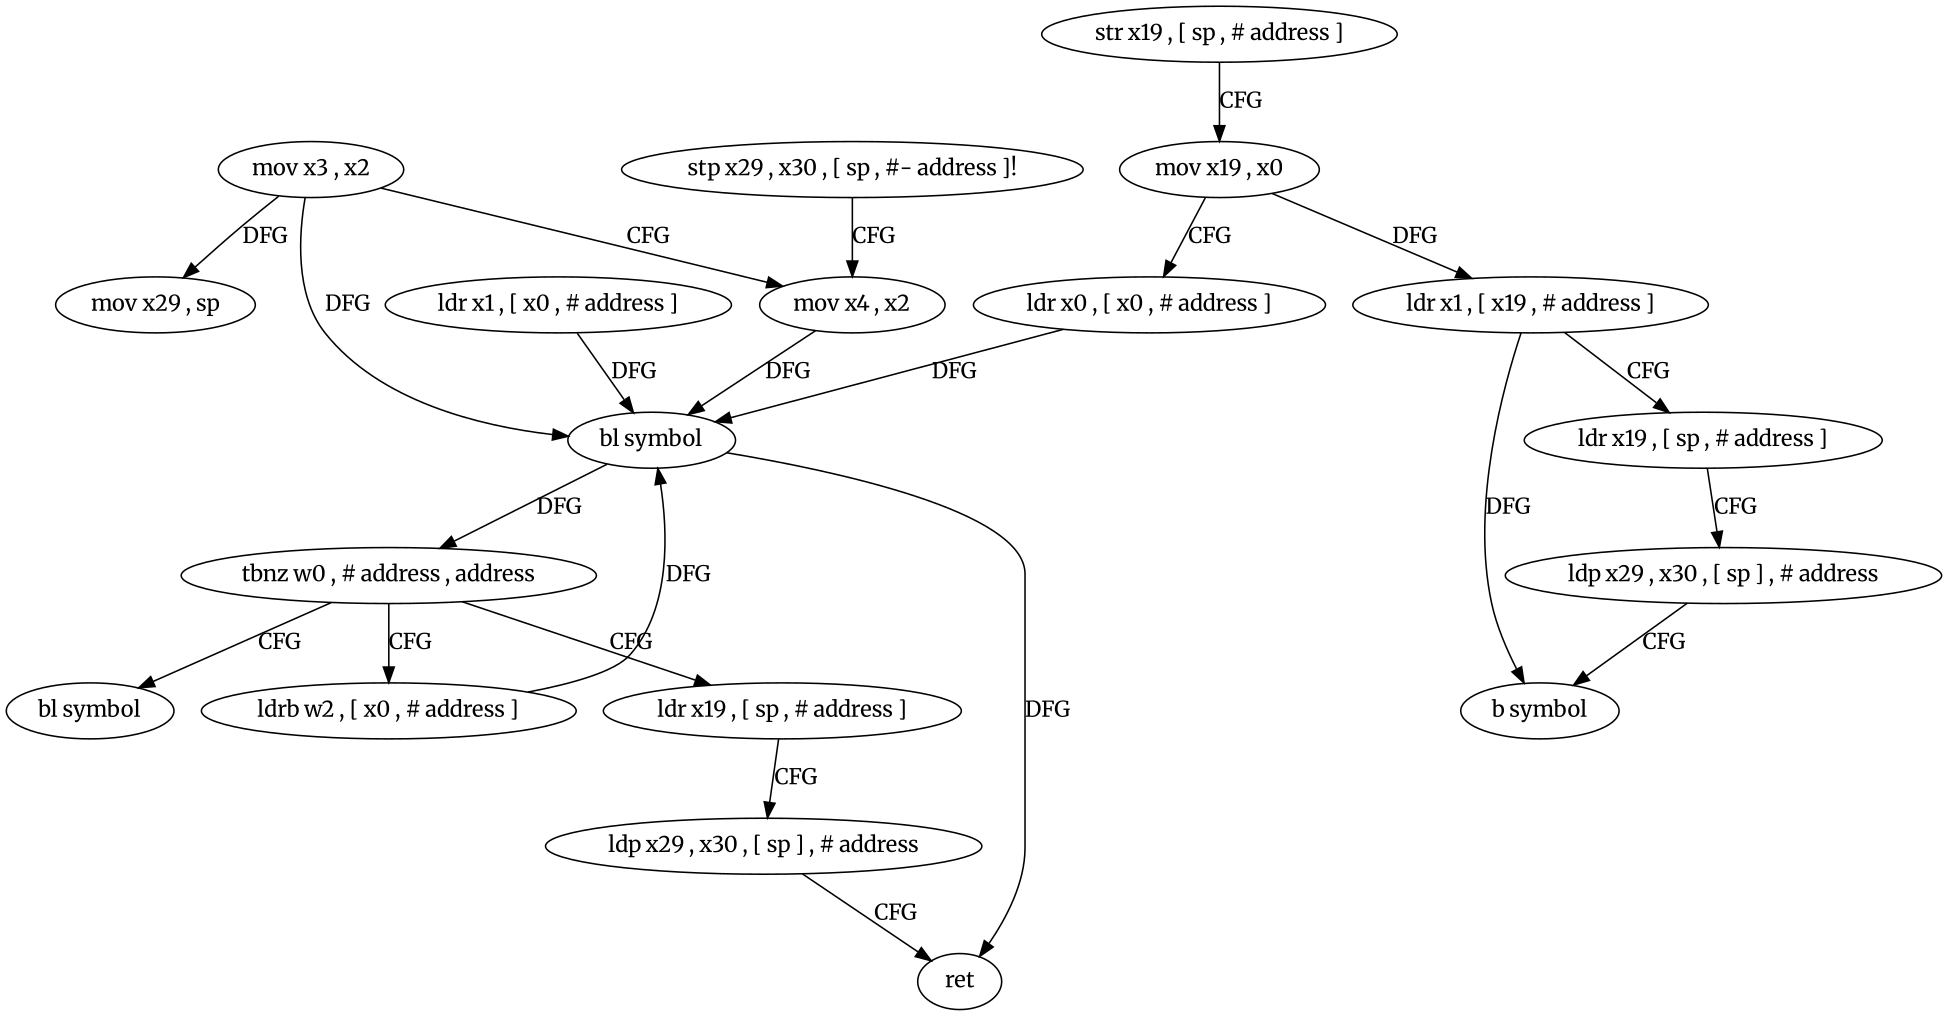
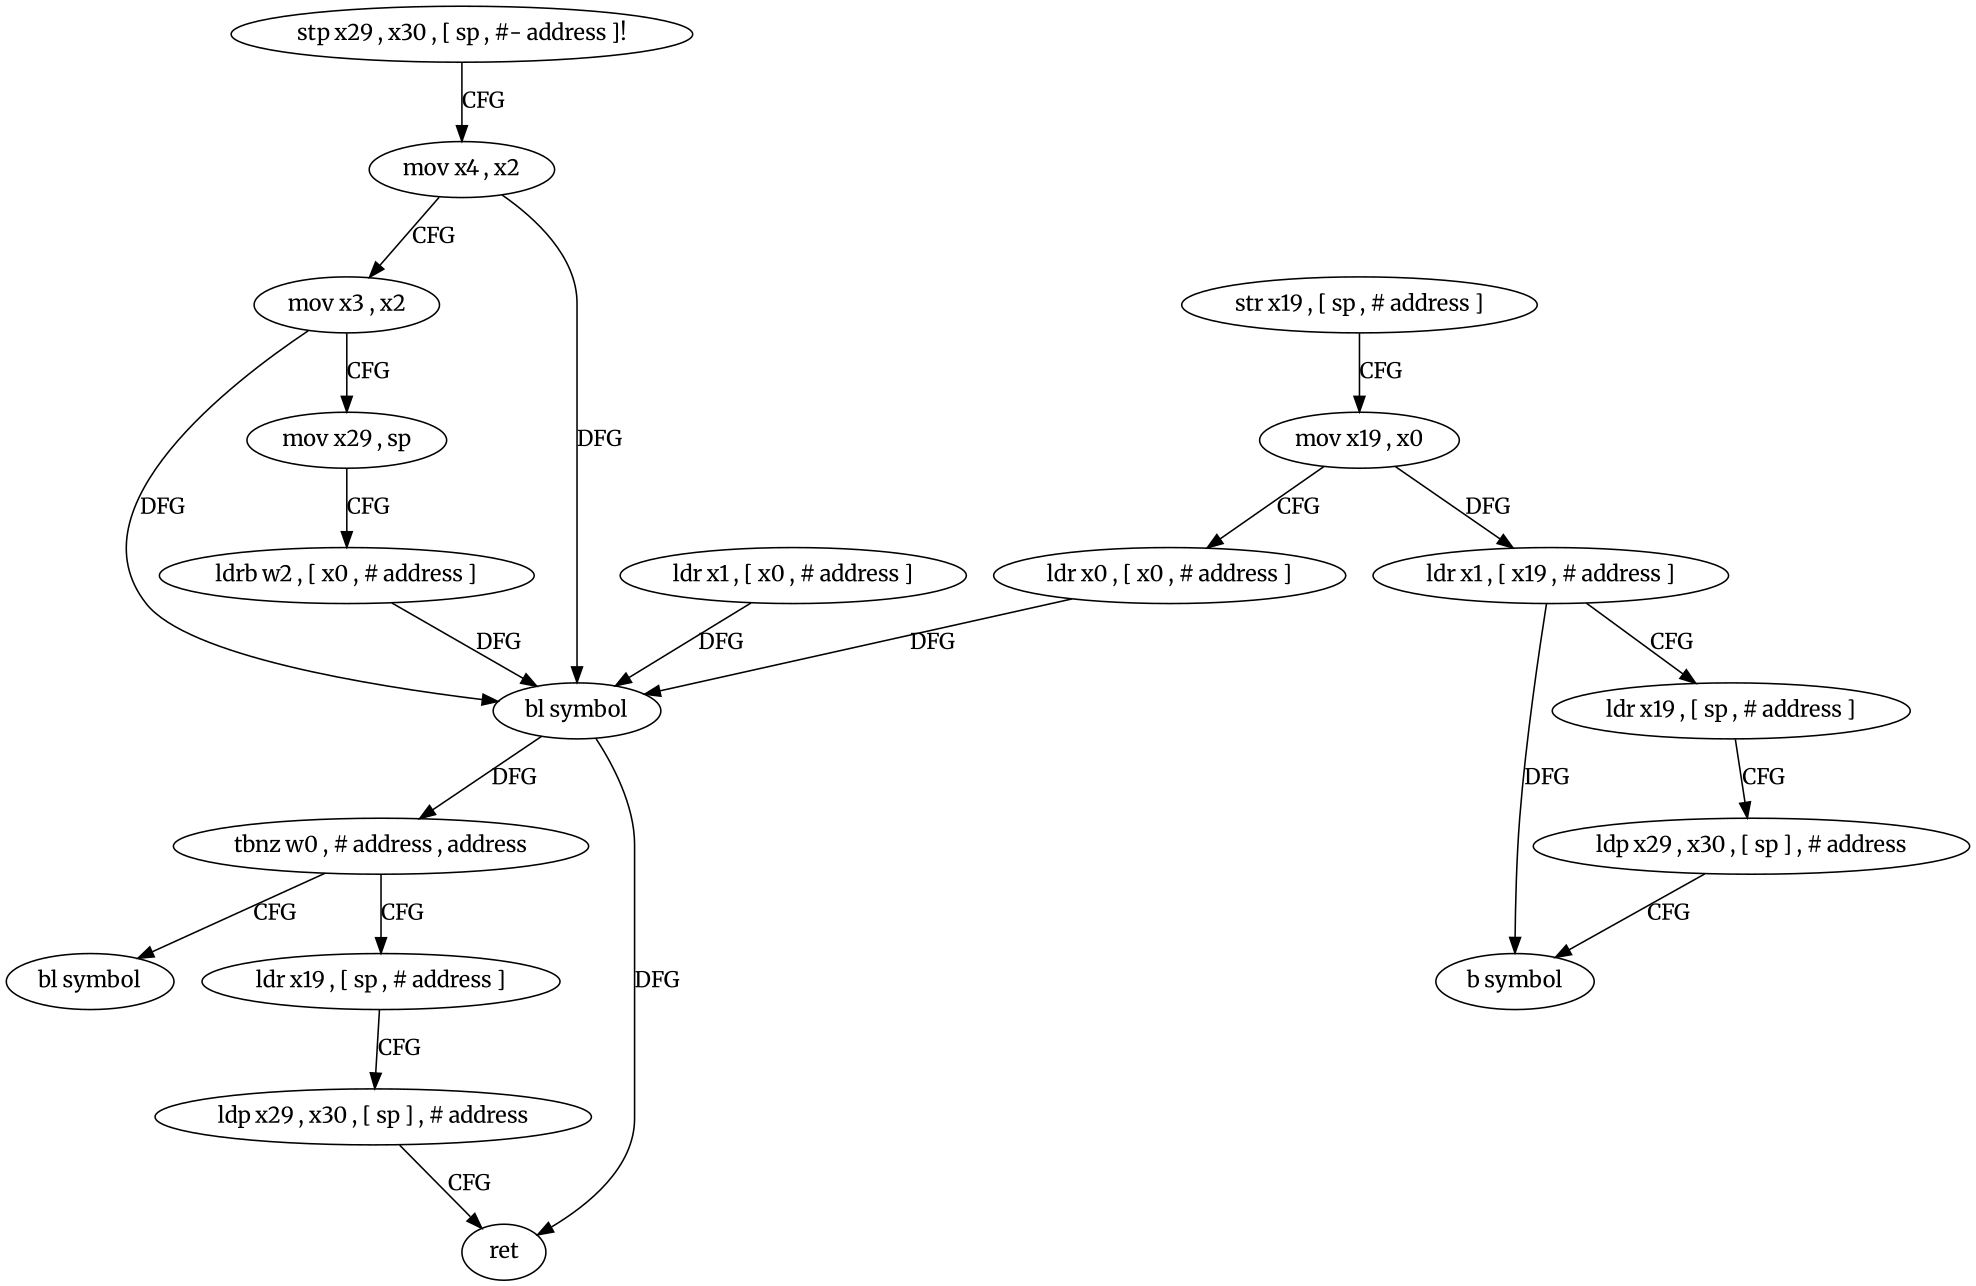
(574, 235) -> (410, 231)
(266, 237) -> (369, 373)
(389, 635) -> (347, 500)
